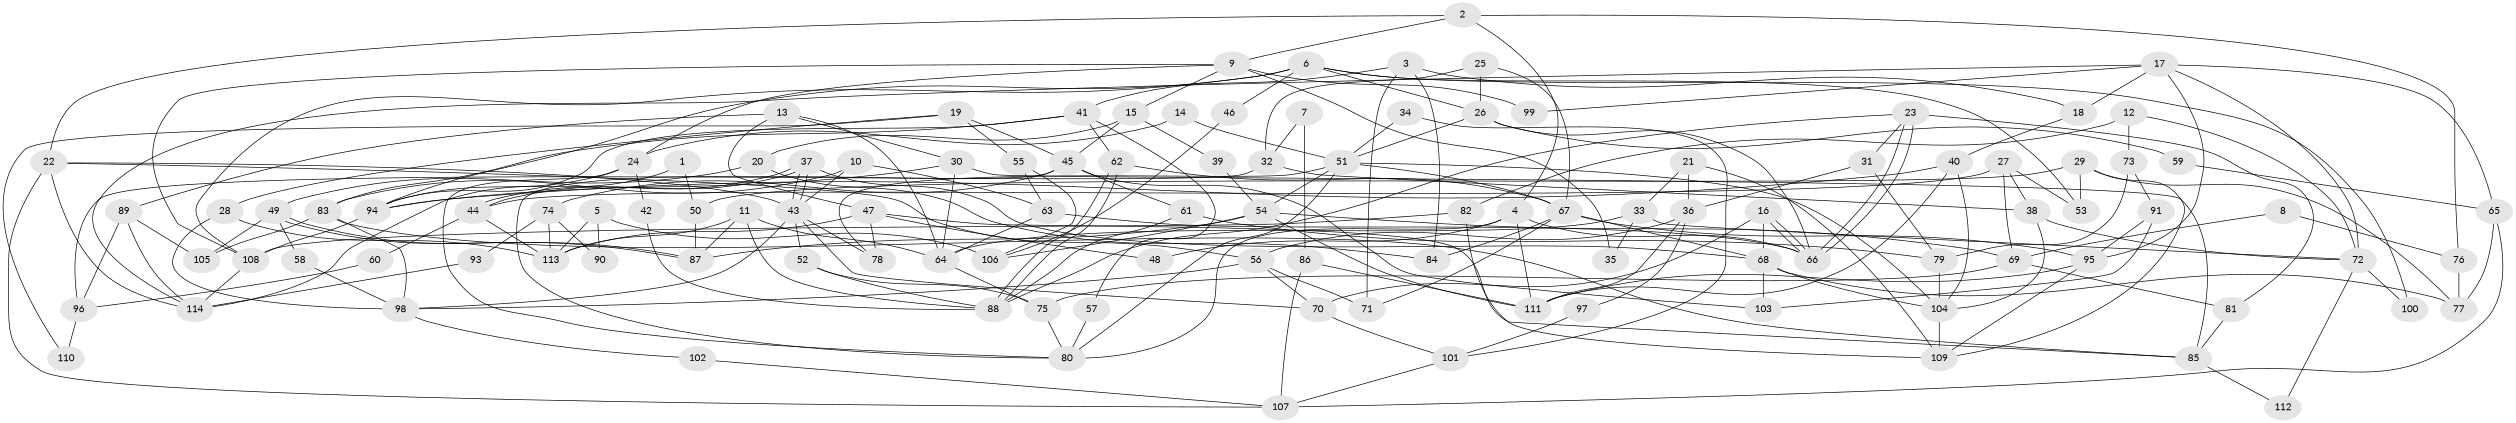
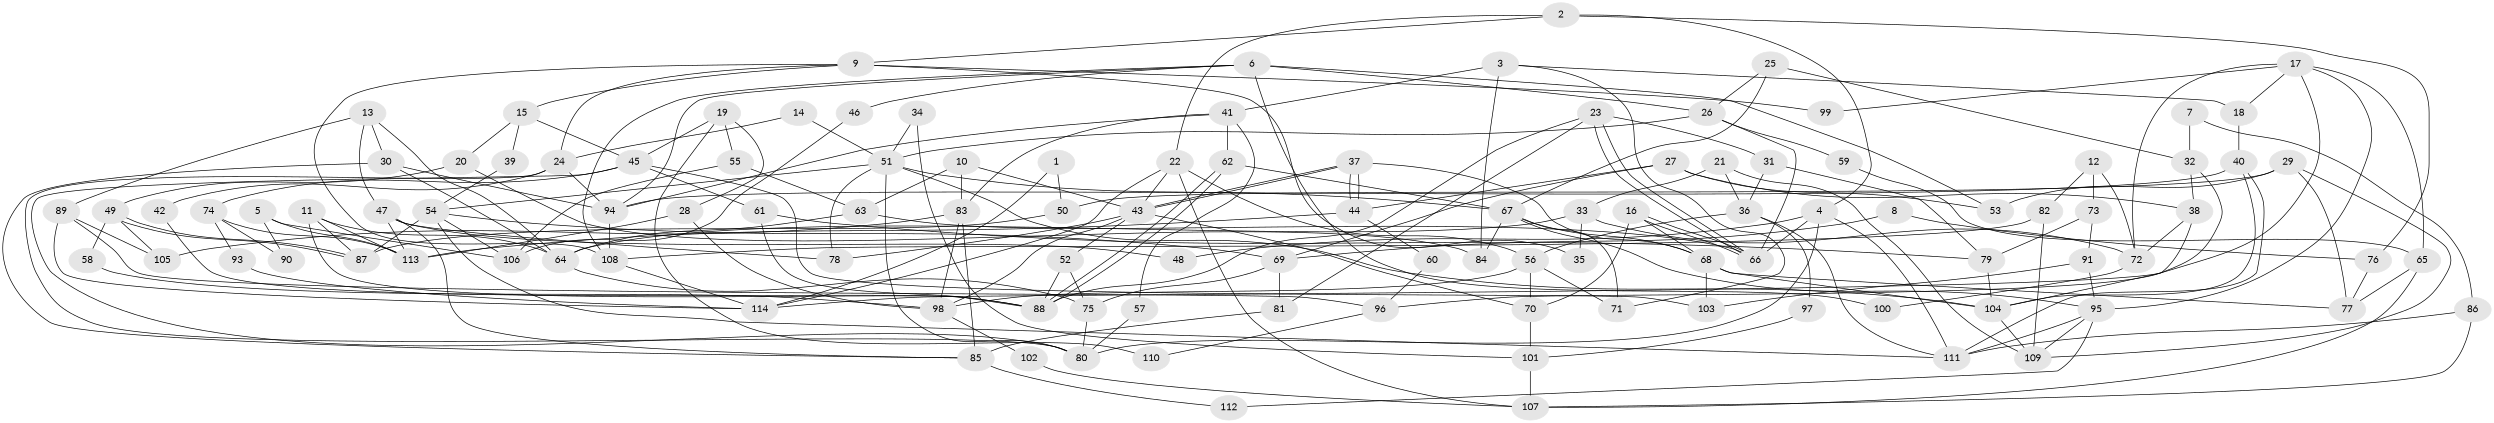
(2320, 334) -> (1683, 388)
